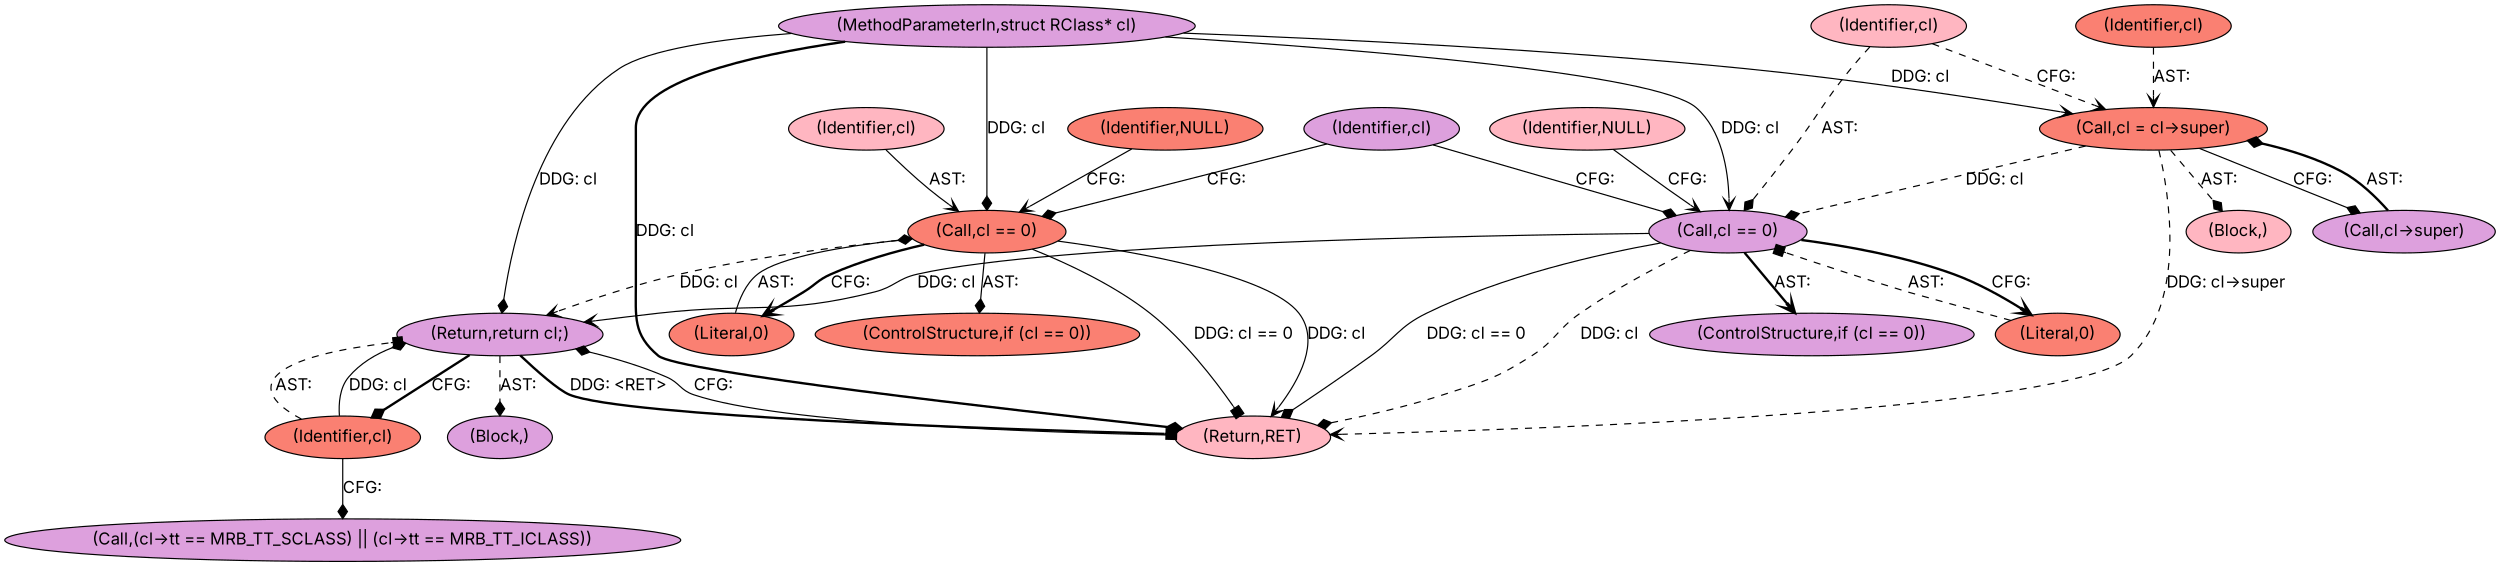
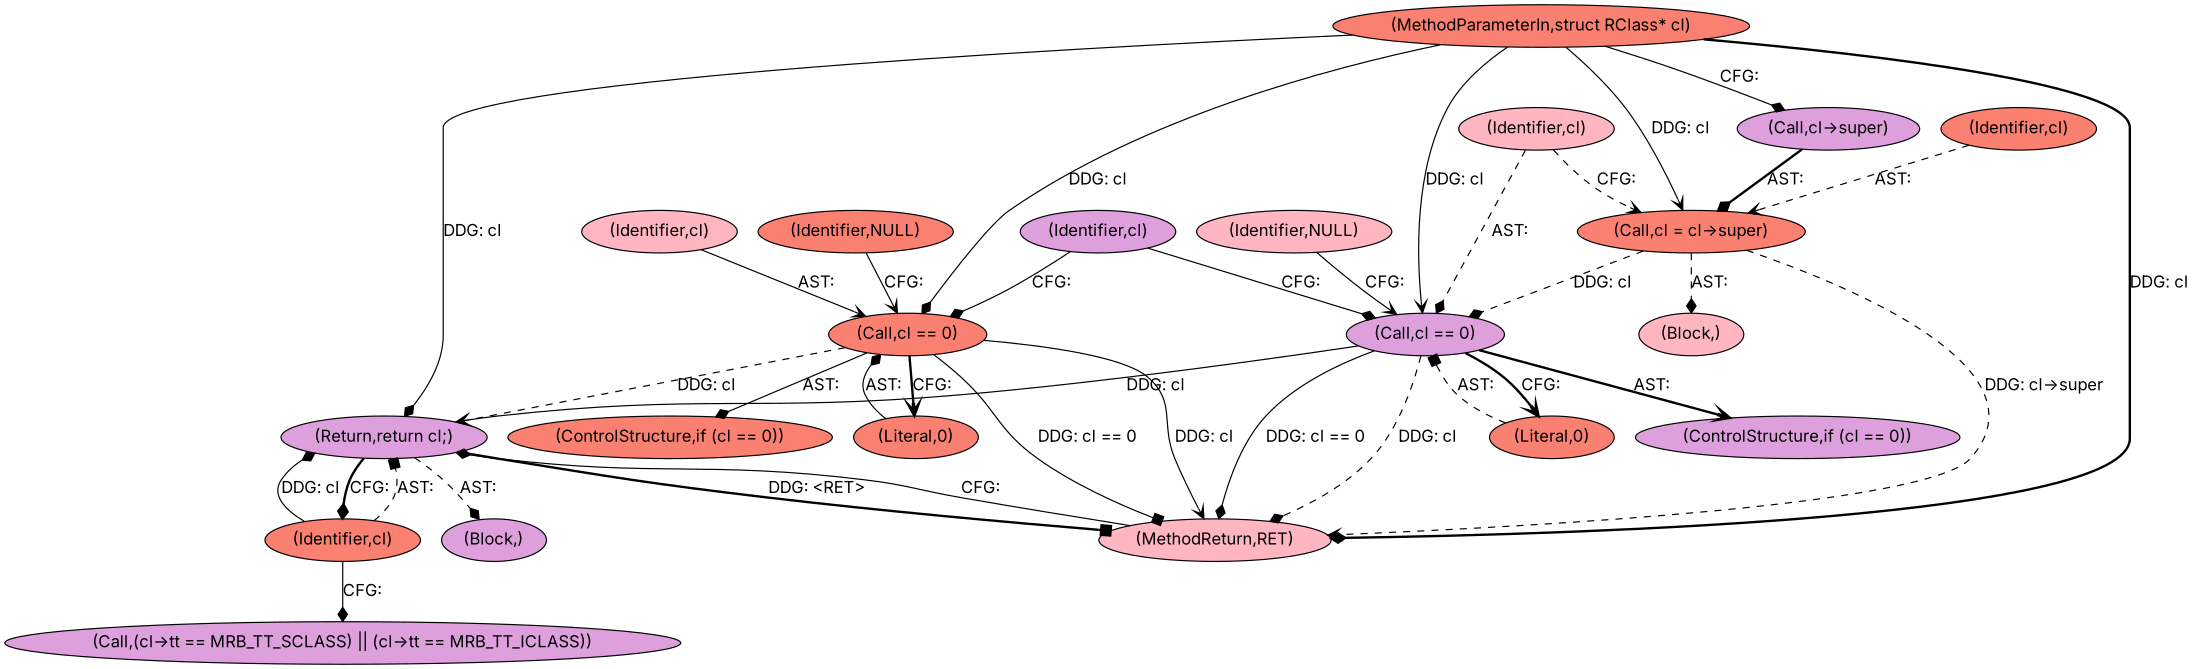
(987, 26) -> (1541, 26)
(2273, 178) -> (1689, 74)
(1253, 437) -> (1215, 540)
